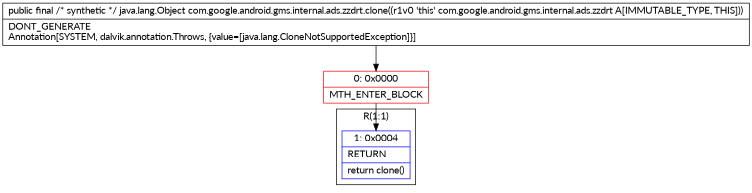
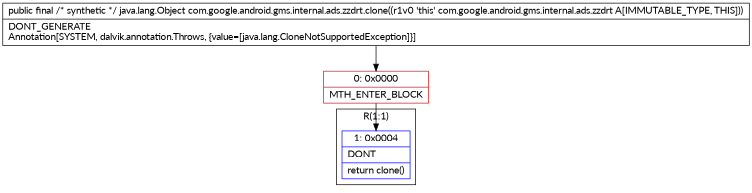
(367, 155) -> (362, 155)
